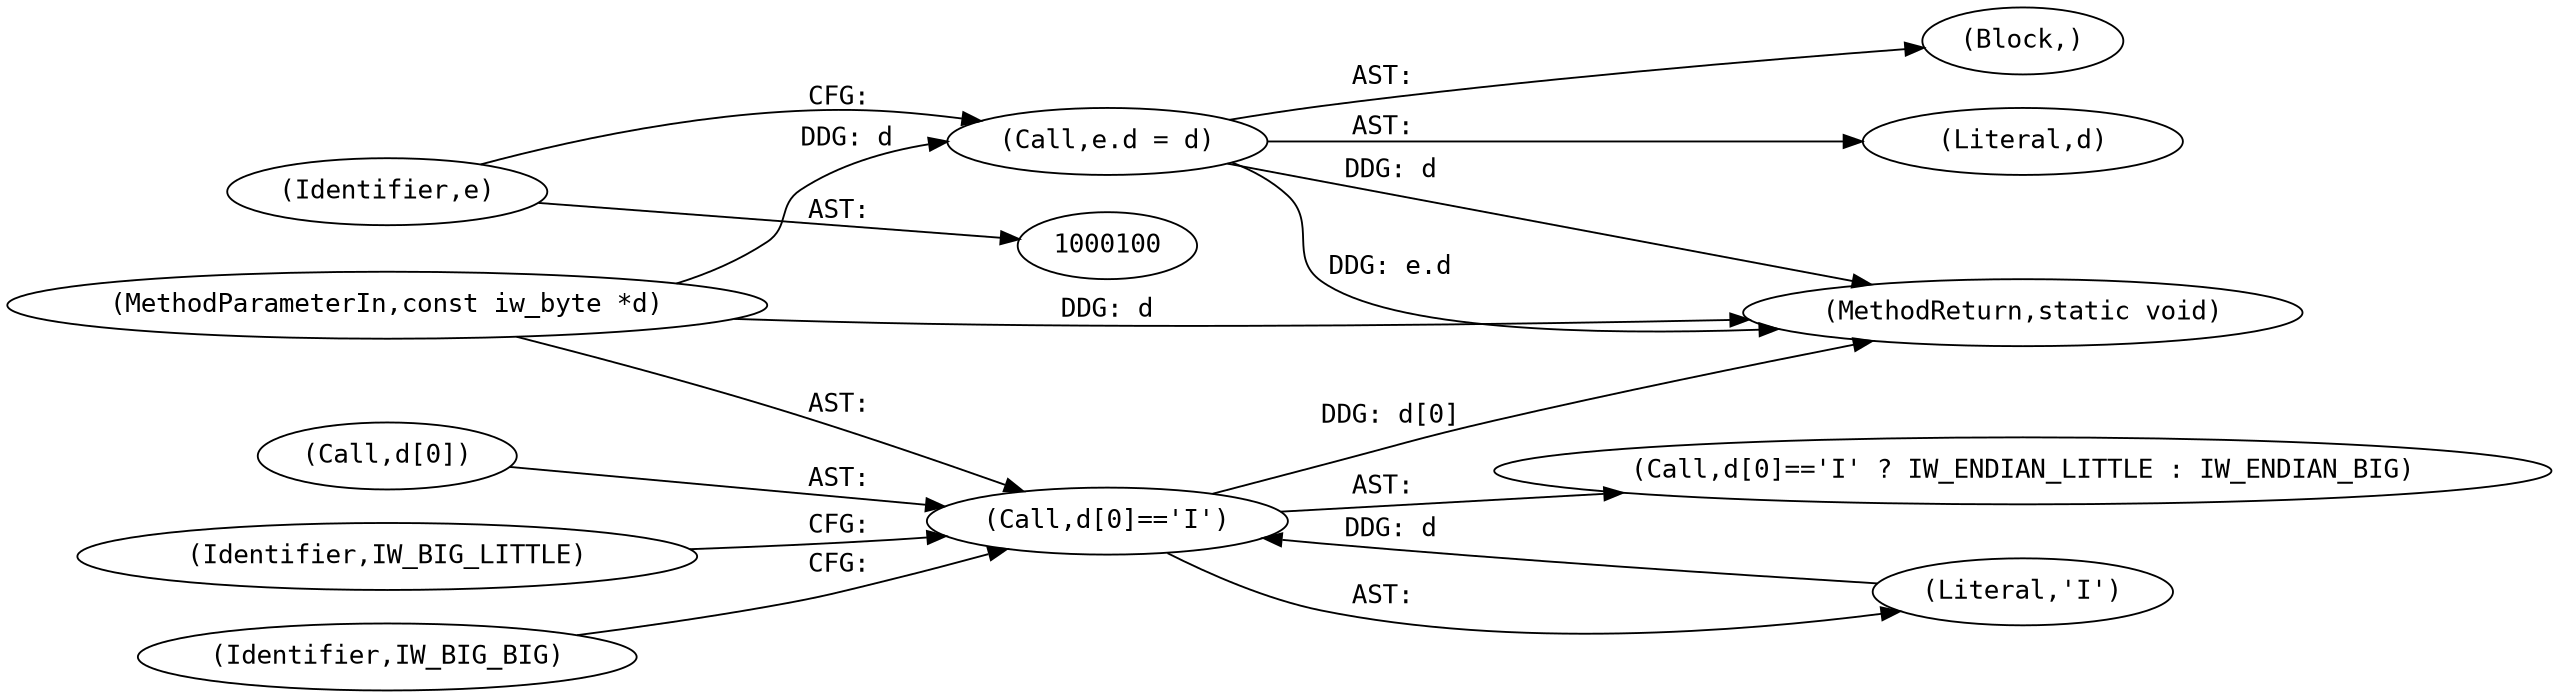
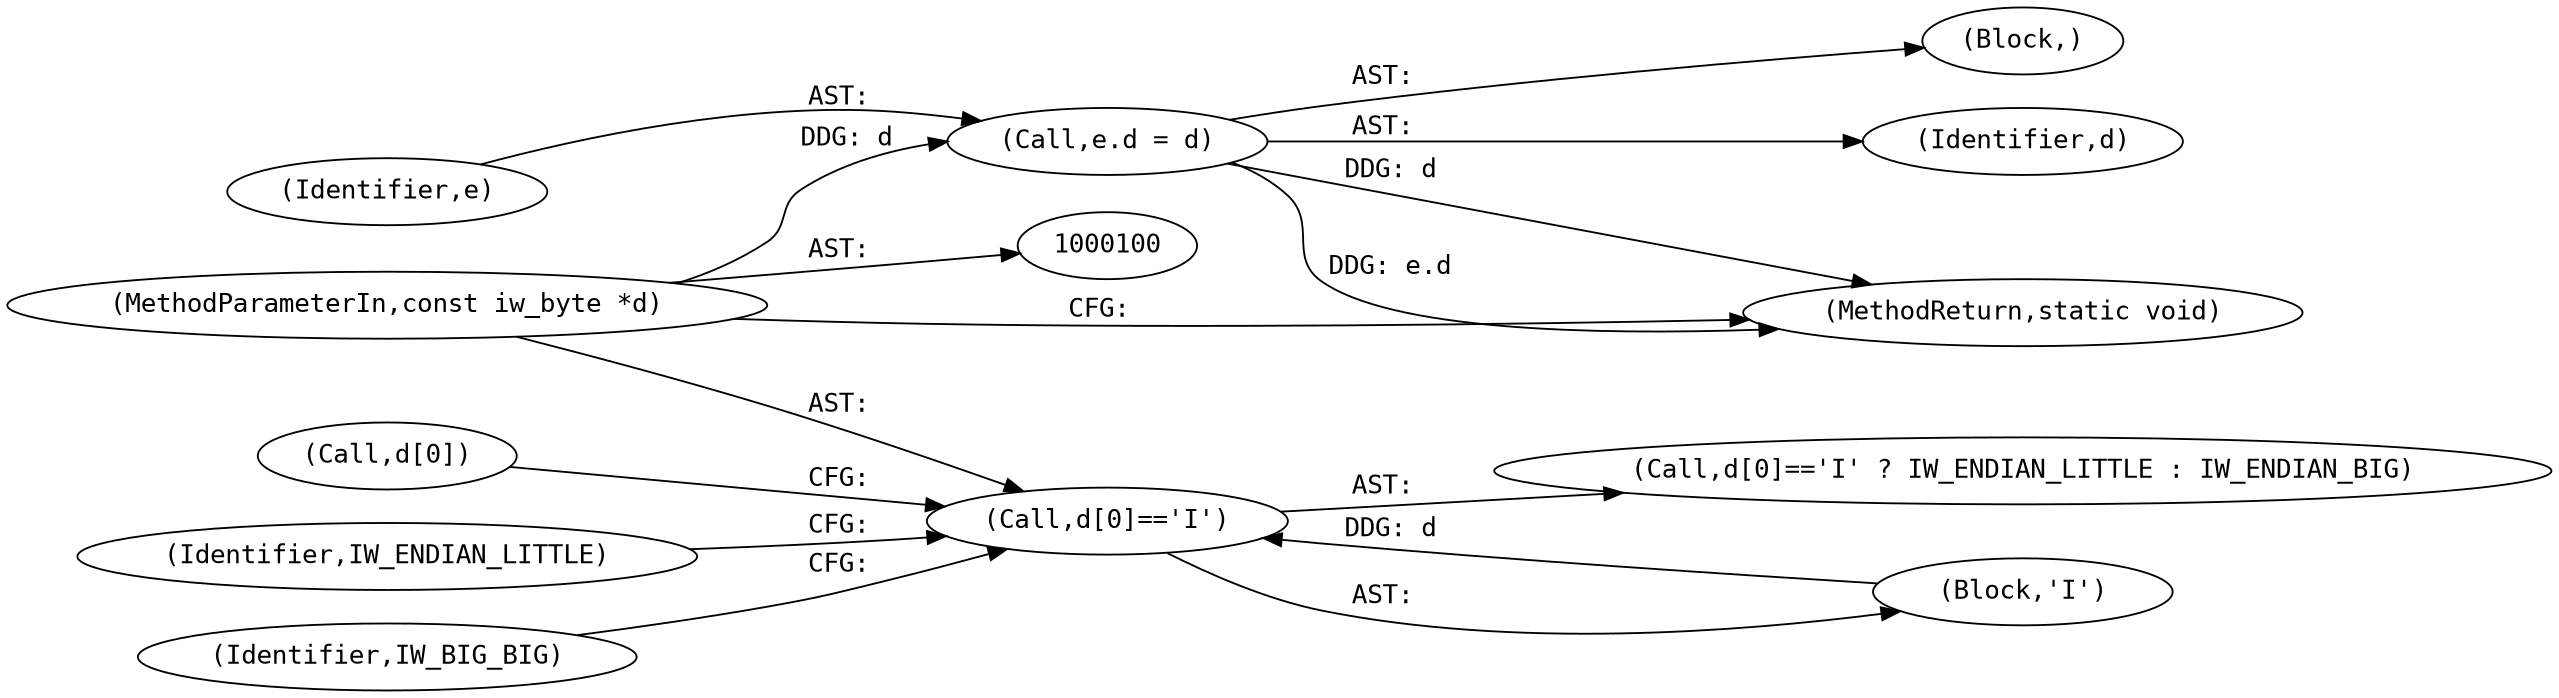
(847, 98) -> (847, 98)
(2023, 141) -> (2023, 141)
(769, 220) -> (836, 269)
(1107, 310) -> (1107, 310)
(1532, 412) -> none
(847, 479) -> (847, 479)
(387, 556) -> (387, 556)
(2023, 592) -> (2023, 592)
